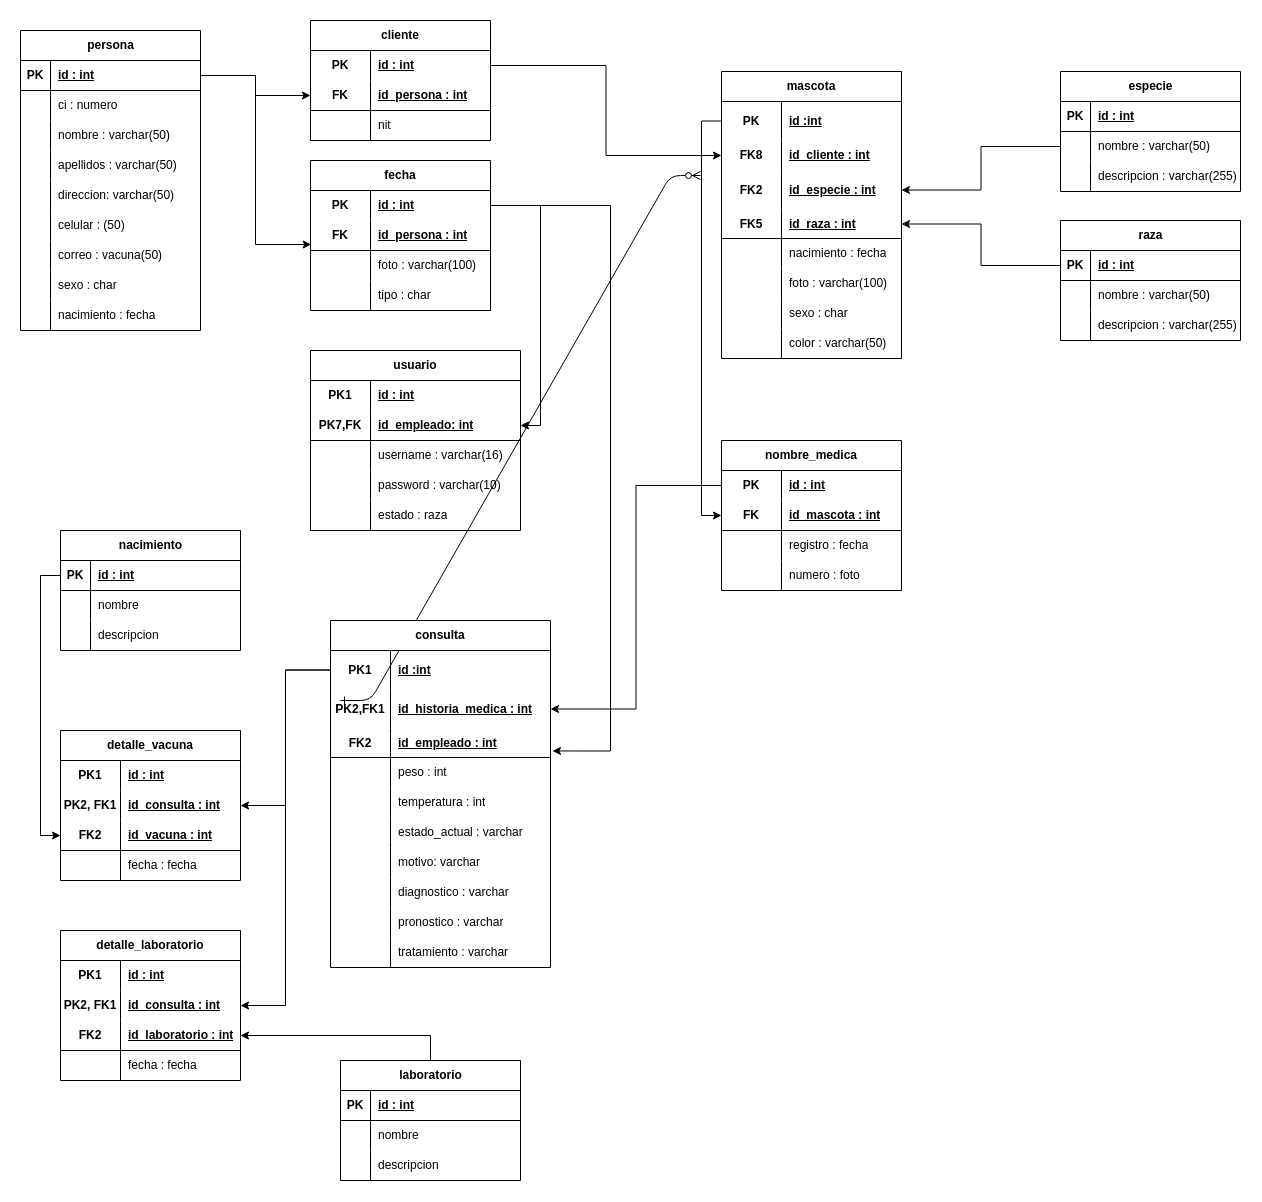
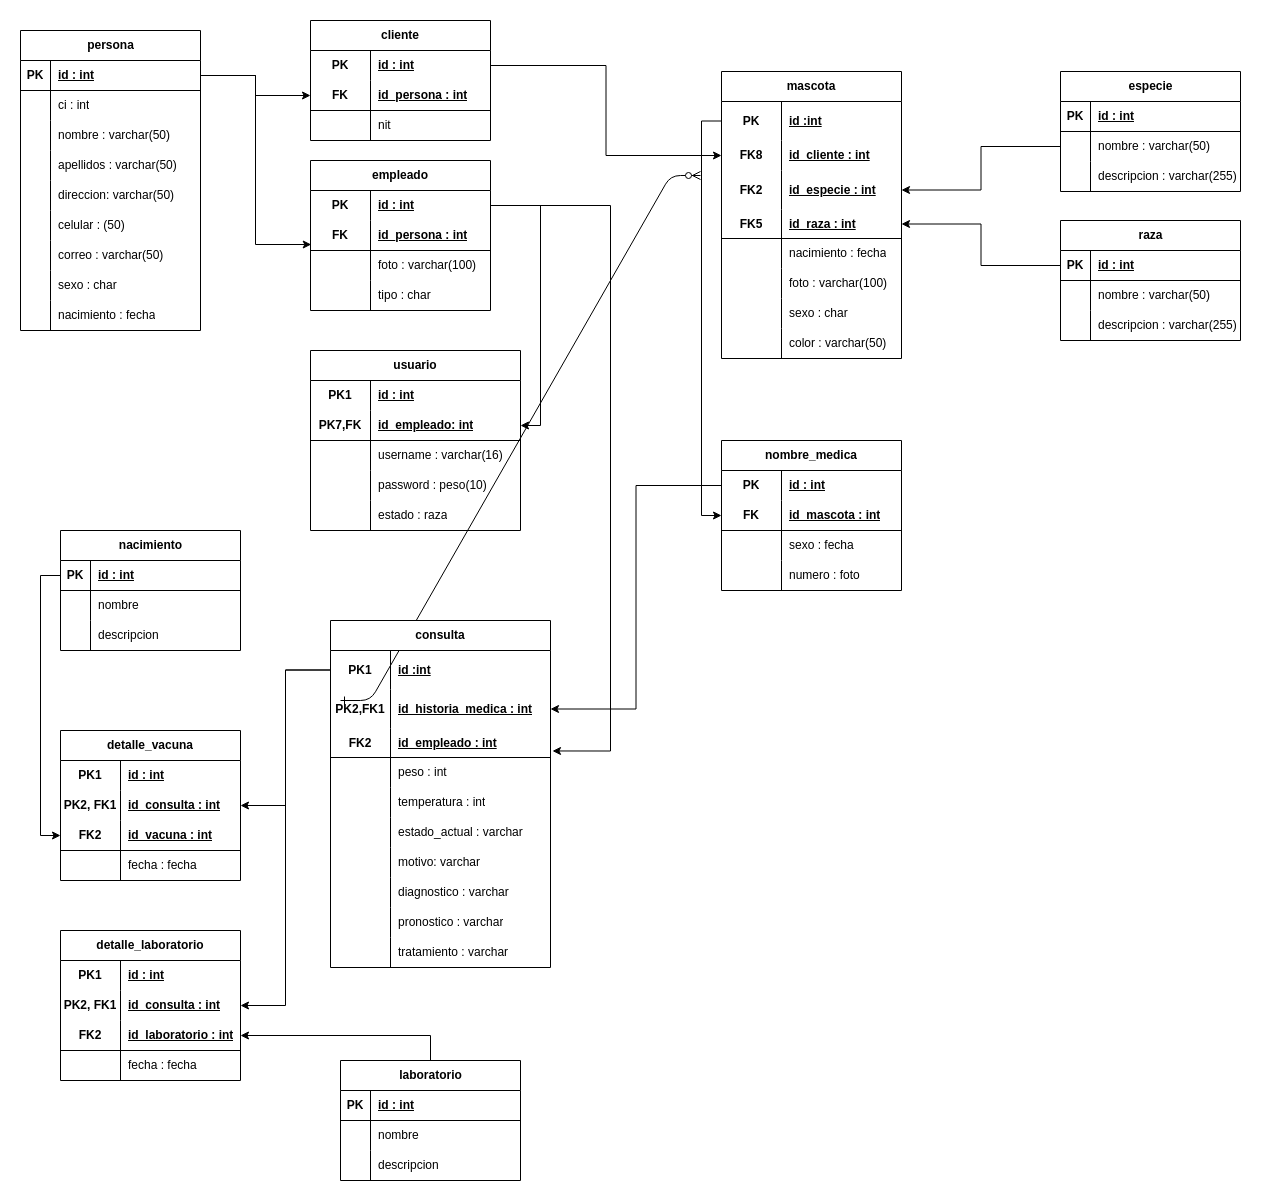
(89, 106) -> (78, 106)
(401, 176) -> (401, 176)
(118, 256) -> (121, 256)
(448, 486) -> (438, 486)
(837, 546) -> (825, 546)
